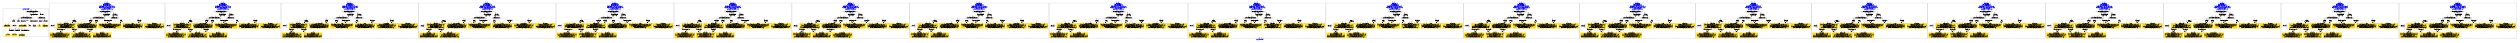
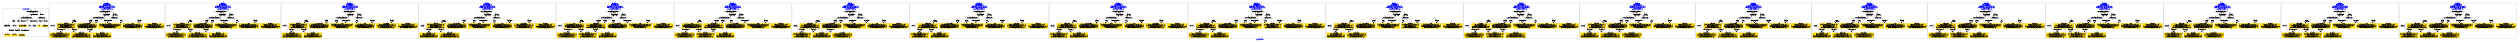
(7, 26) -> (7, 26)
(8, 35) -> (7, 35)
